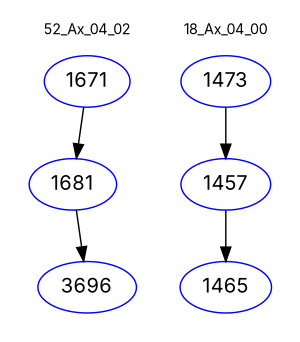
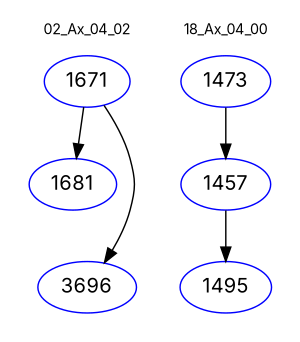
(87, 31) -> (87, 31)
(79, 228) -> (134, 177)
(226, 287) -> (226, 287)
